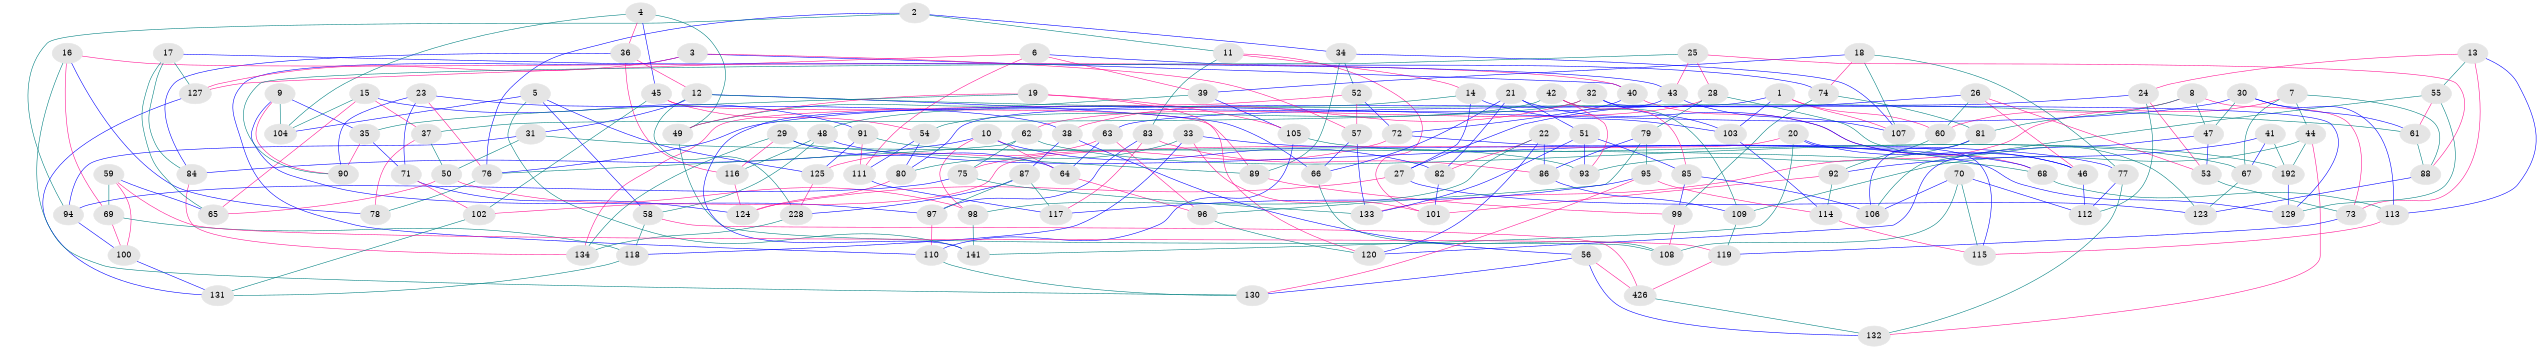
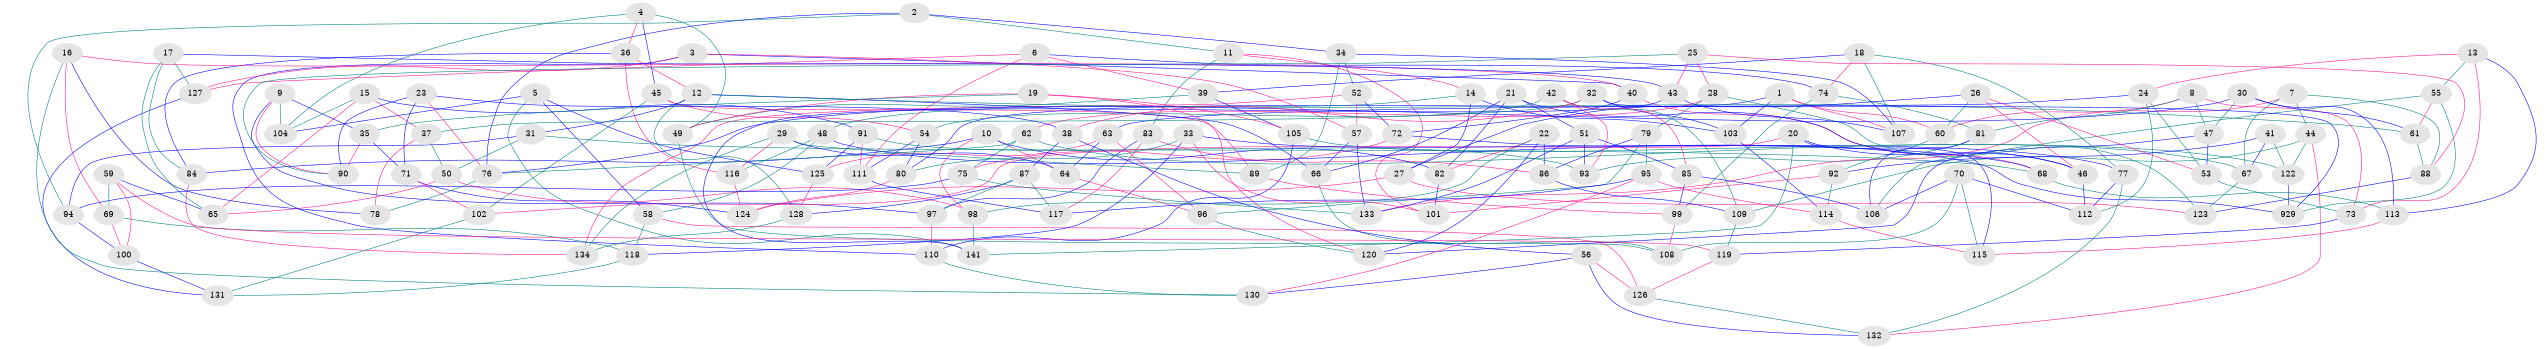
(2175, 134) -> (2175, 134)
(2288, 175) -> (2288, 175)
(1797, 204) -> (1797, 204)
(796, 215) -> (796, 215)
(2288, 215) -> (2288, 215)
(1640, 296) -> (1640, 296)
